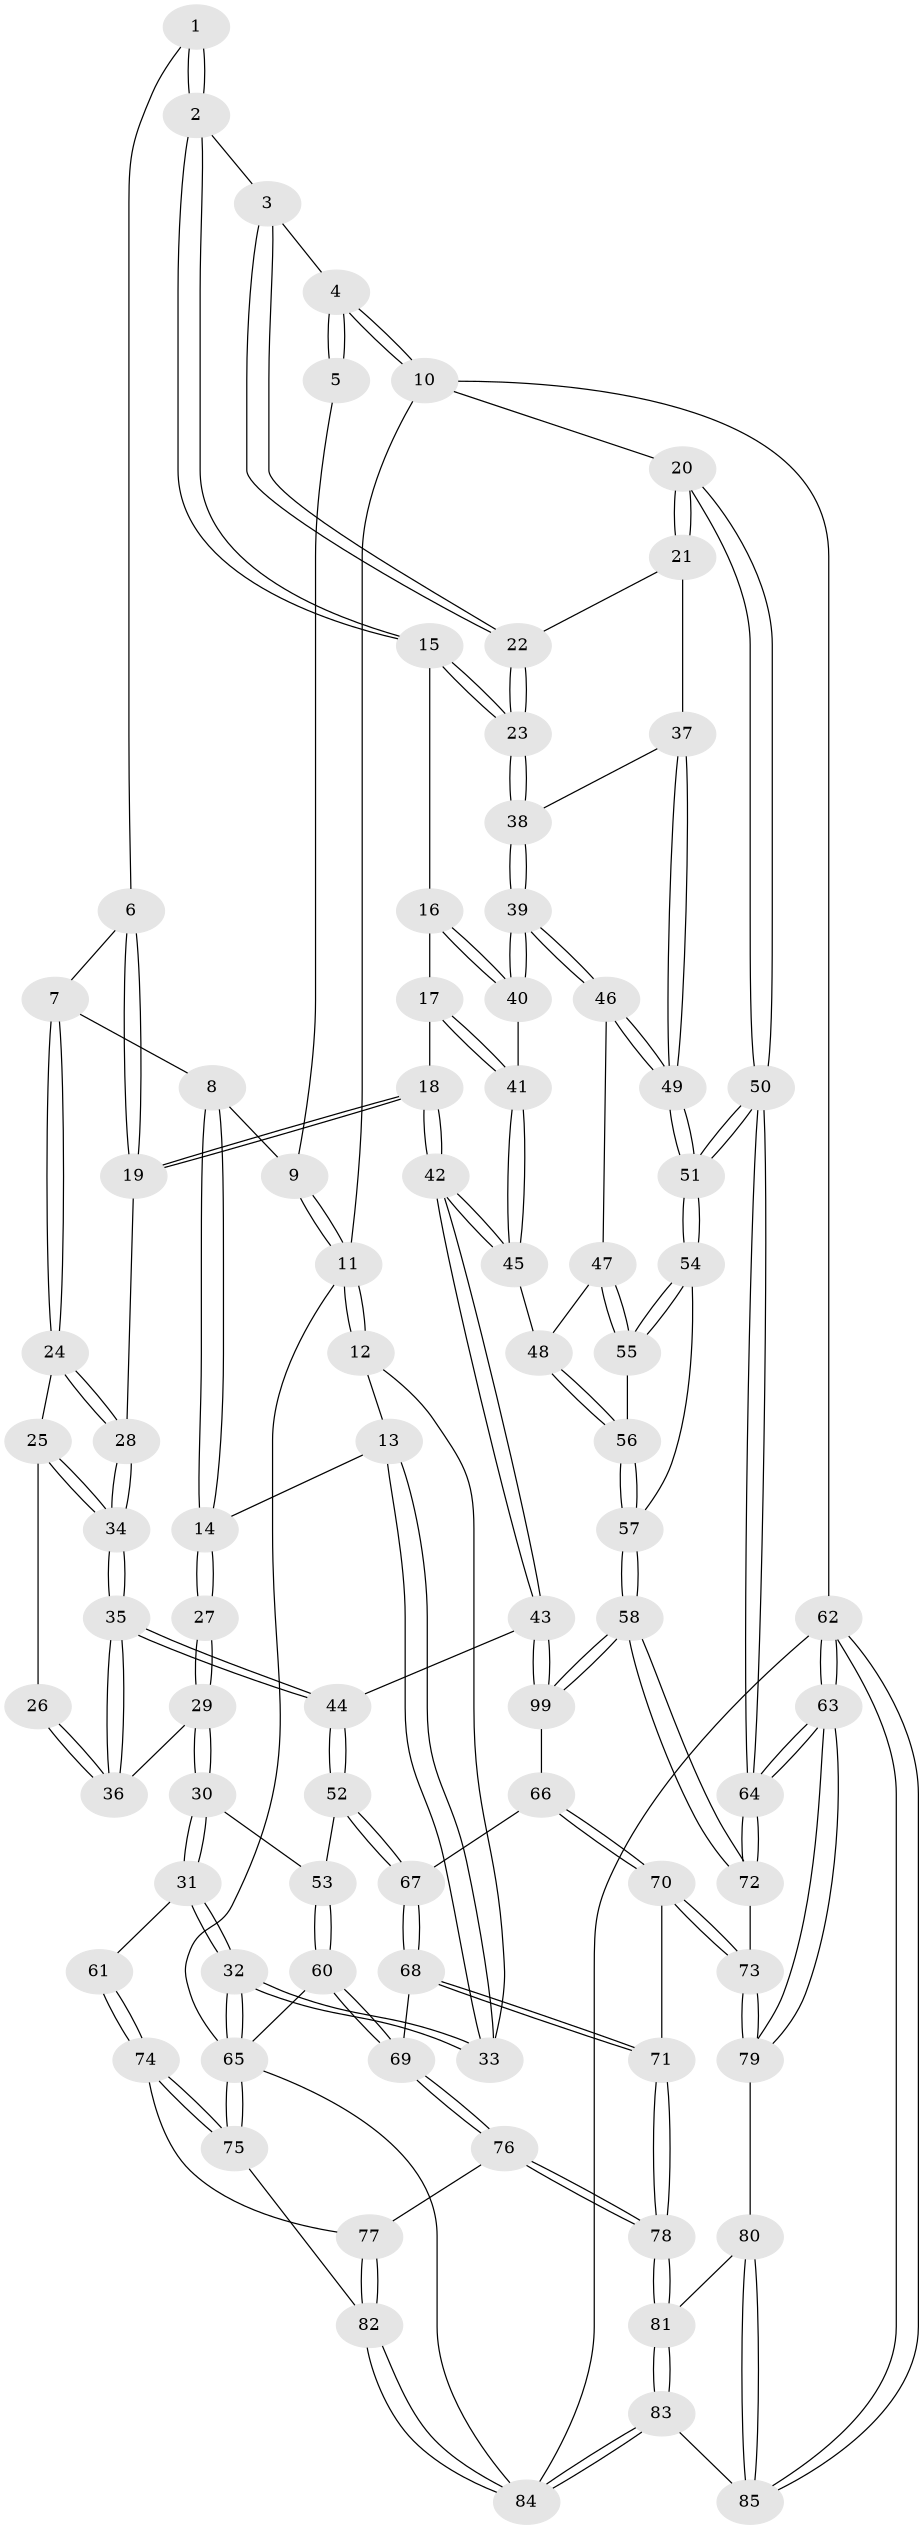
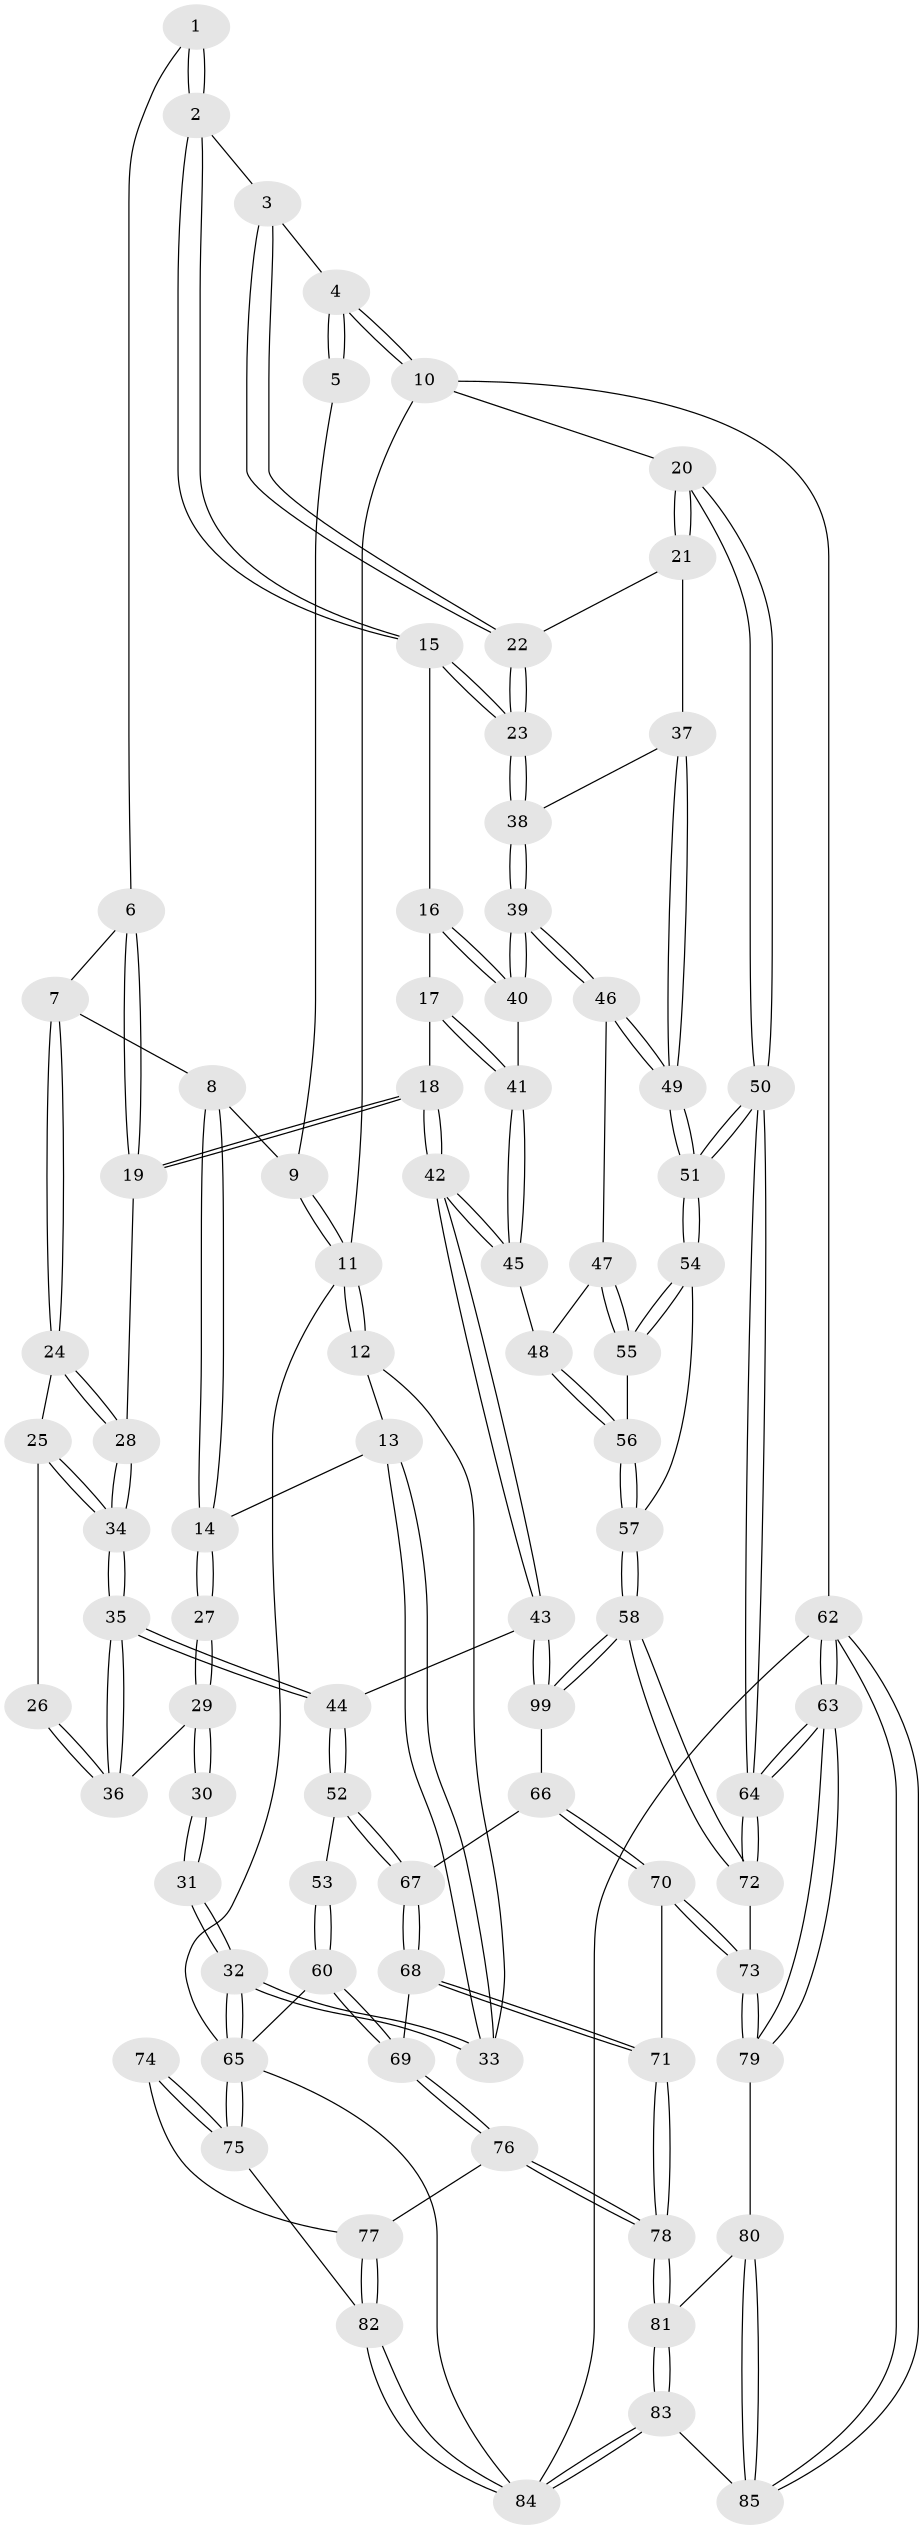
(267, 1842) -> none
(99, 1972) -> none
